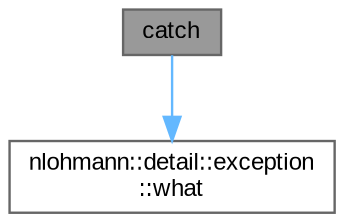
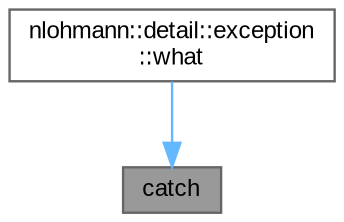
(172, 86) -> (172, 112)
